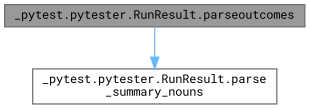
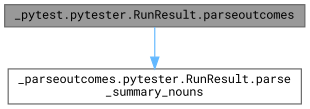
(155, 86) -> (155, 86)
